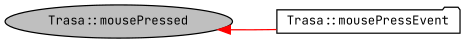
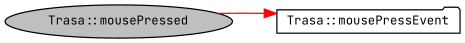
(253, 30) -> (241, 13)
